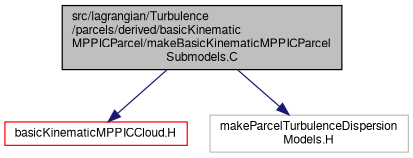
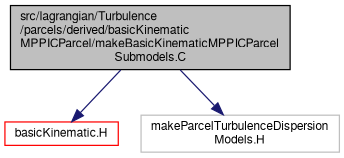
(96, 134) -> (62, 134)
